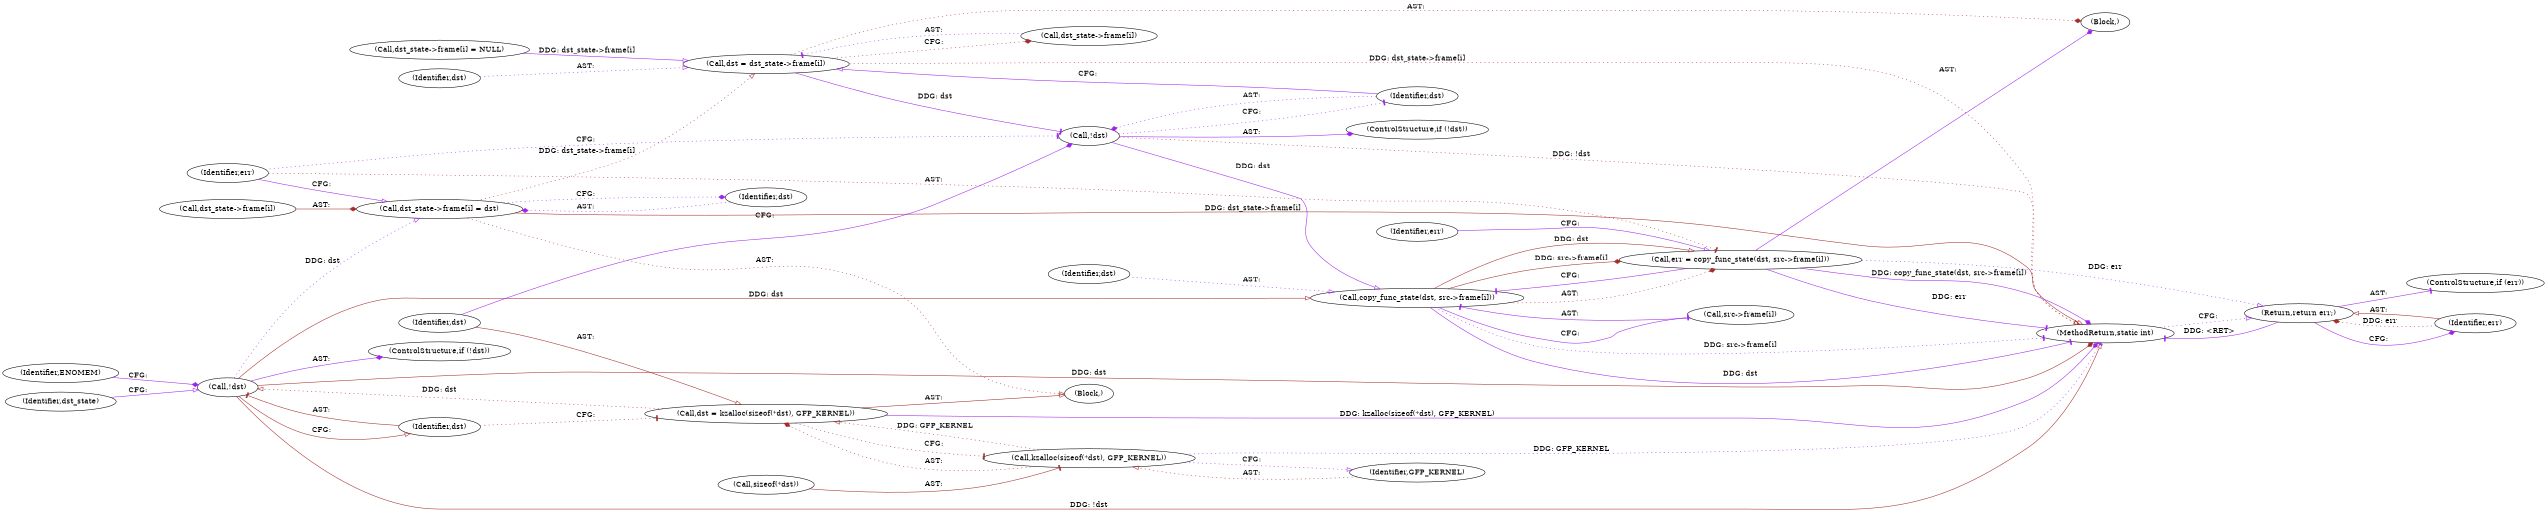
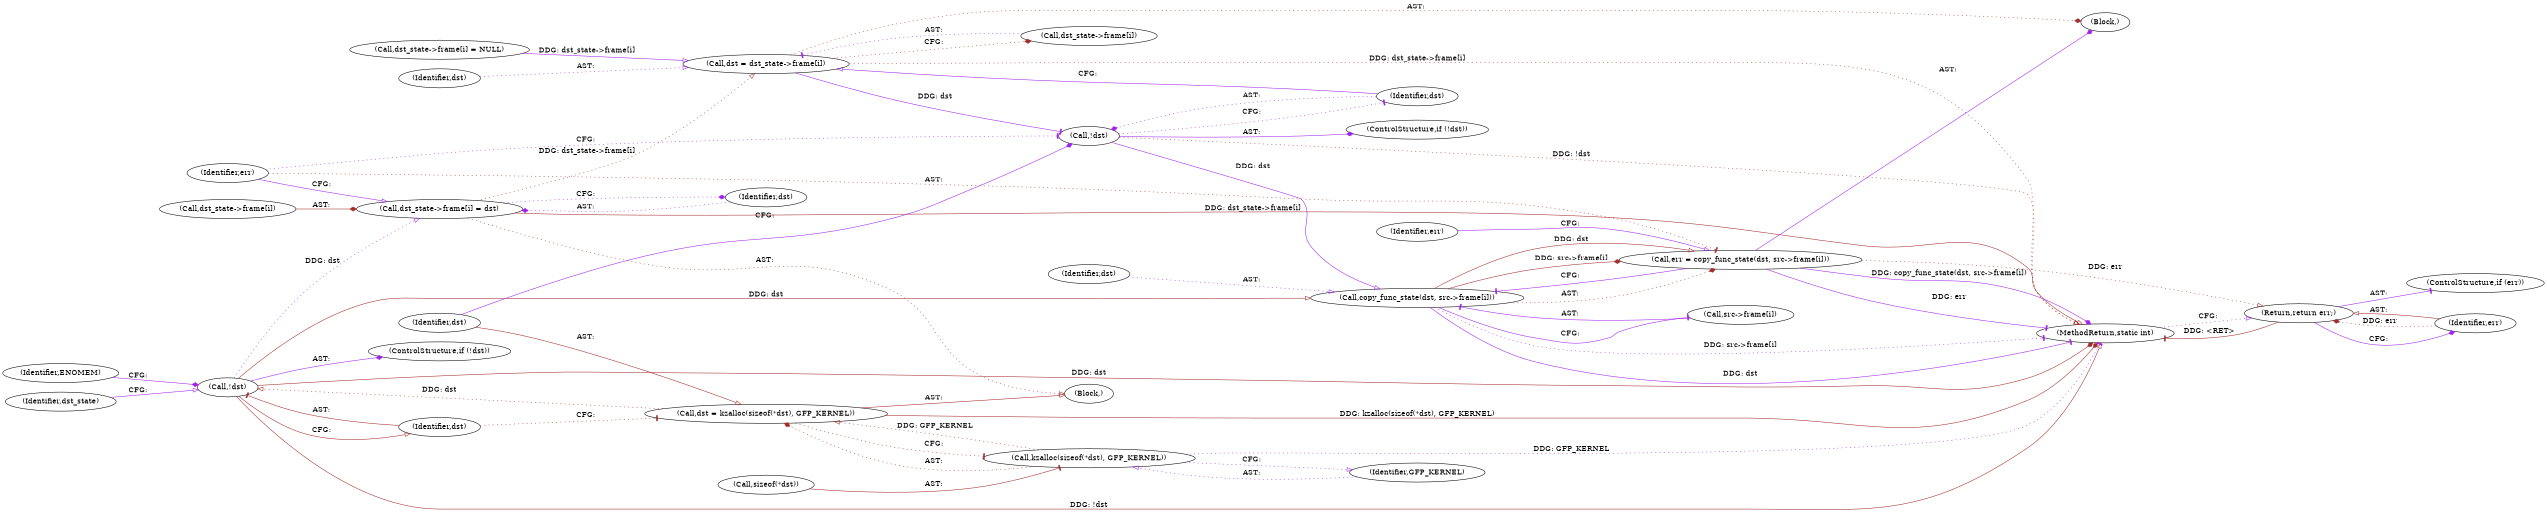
(2061, 273) -> (2061, 273)
(2223, 337) -> (2223, 337)
(1501, 418) -> (1501, 418)
(1247, 479) -> (1247, 479)
